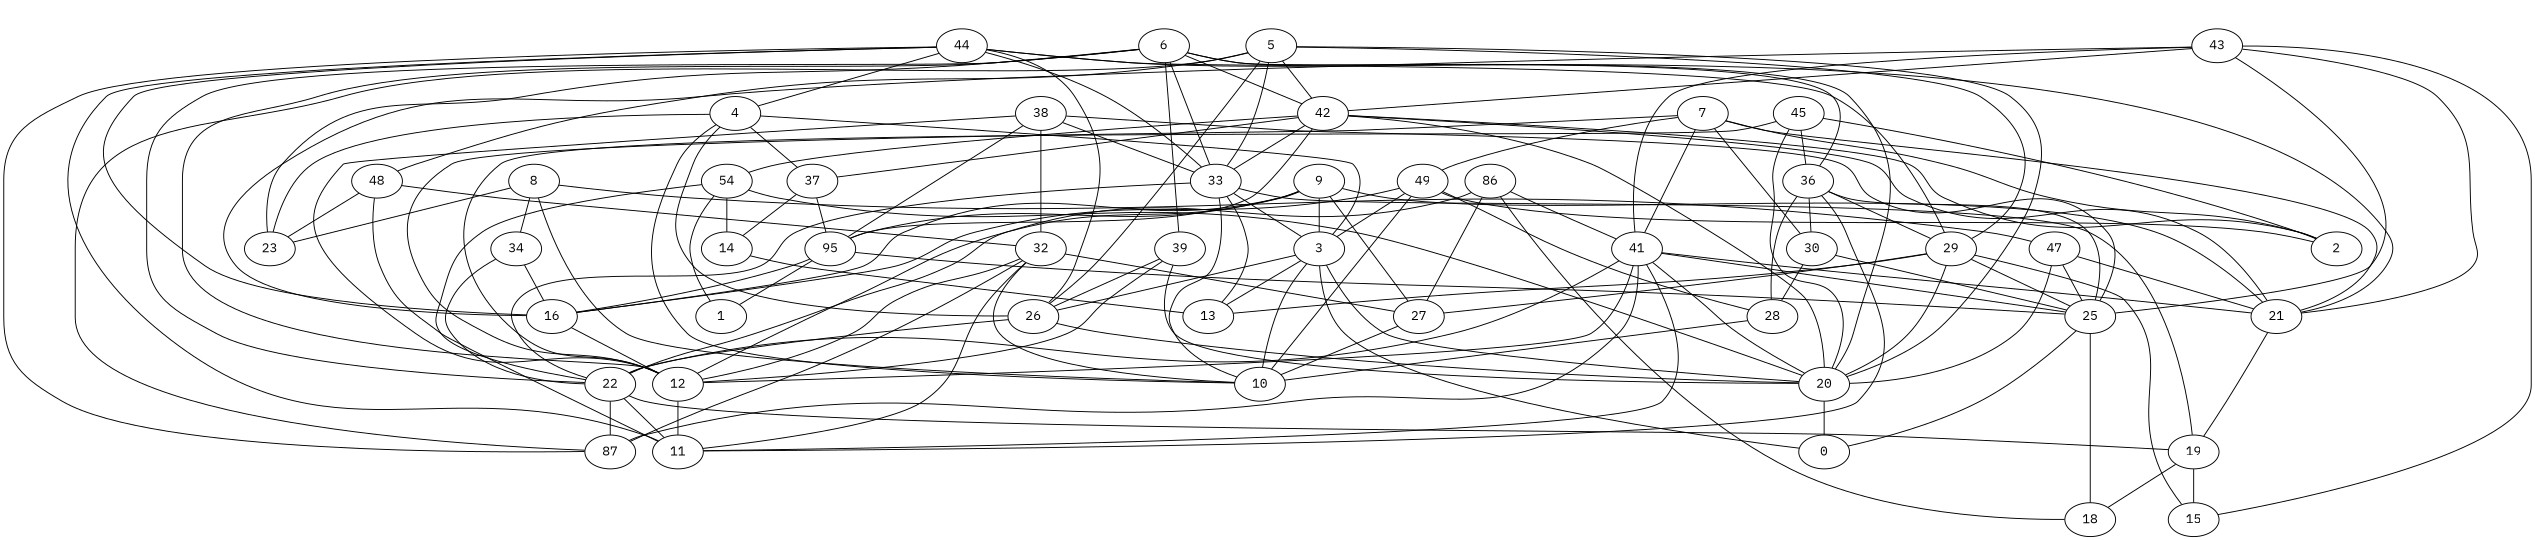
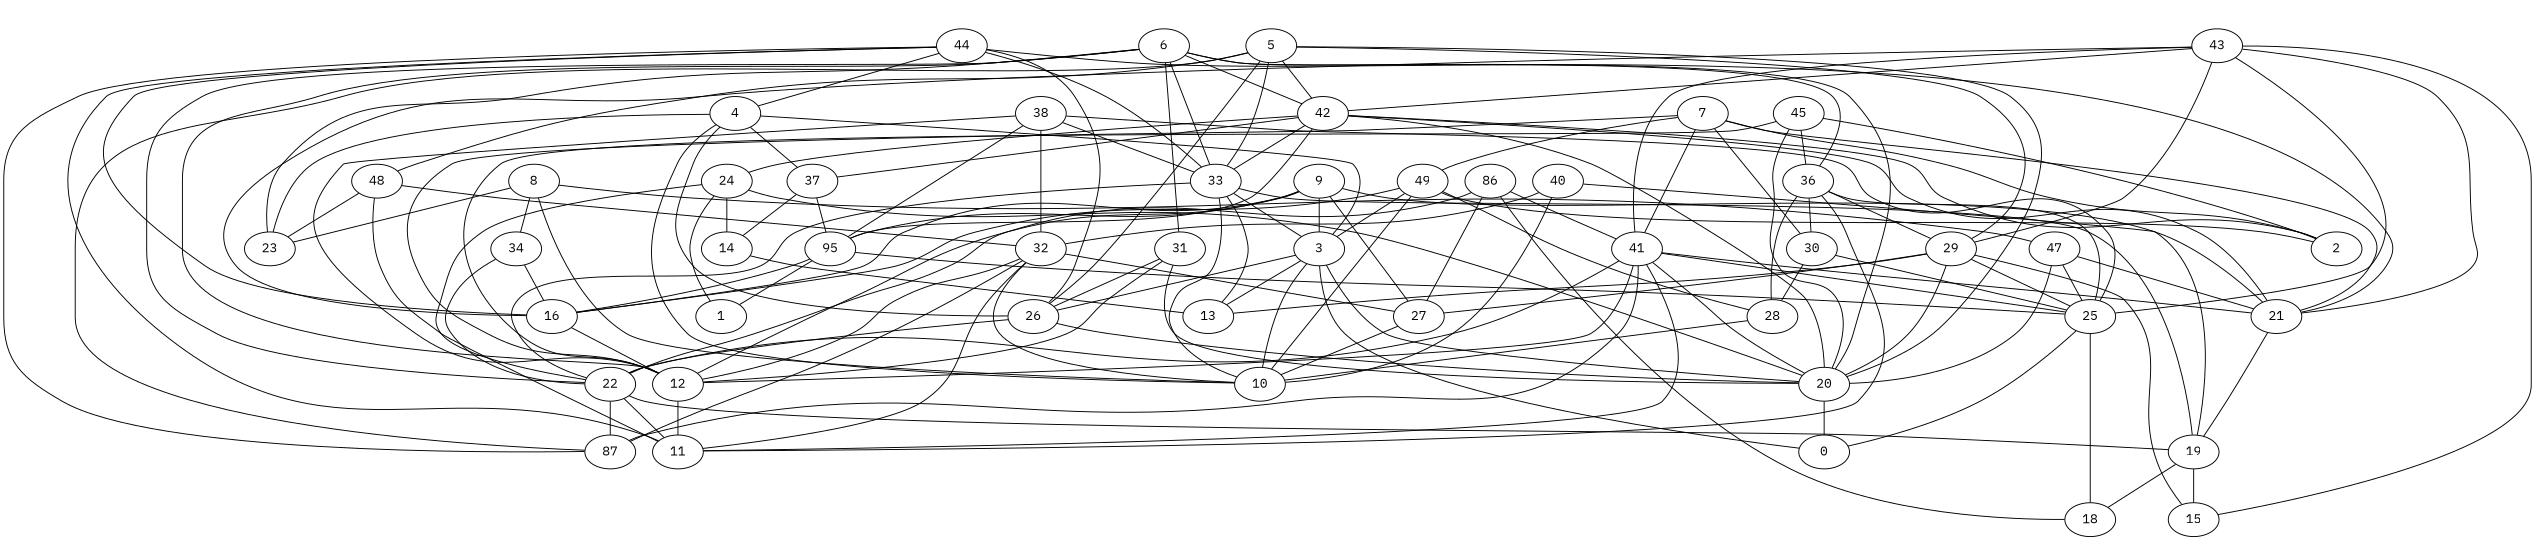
(1628, 73) -> (2127, 195)
(727, 181) -> (727, 181)
none -> (1558, 181)
(1180, 249) -> (1180, 249)
